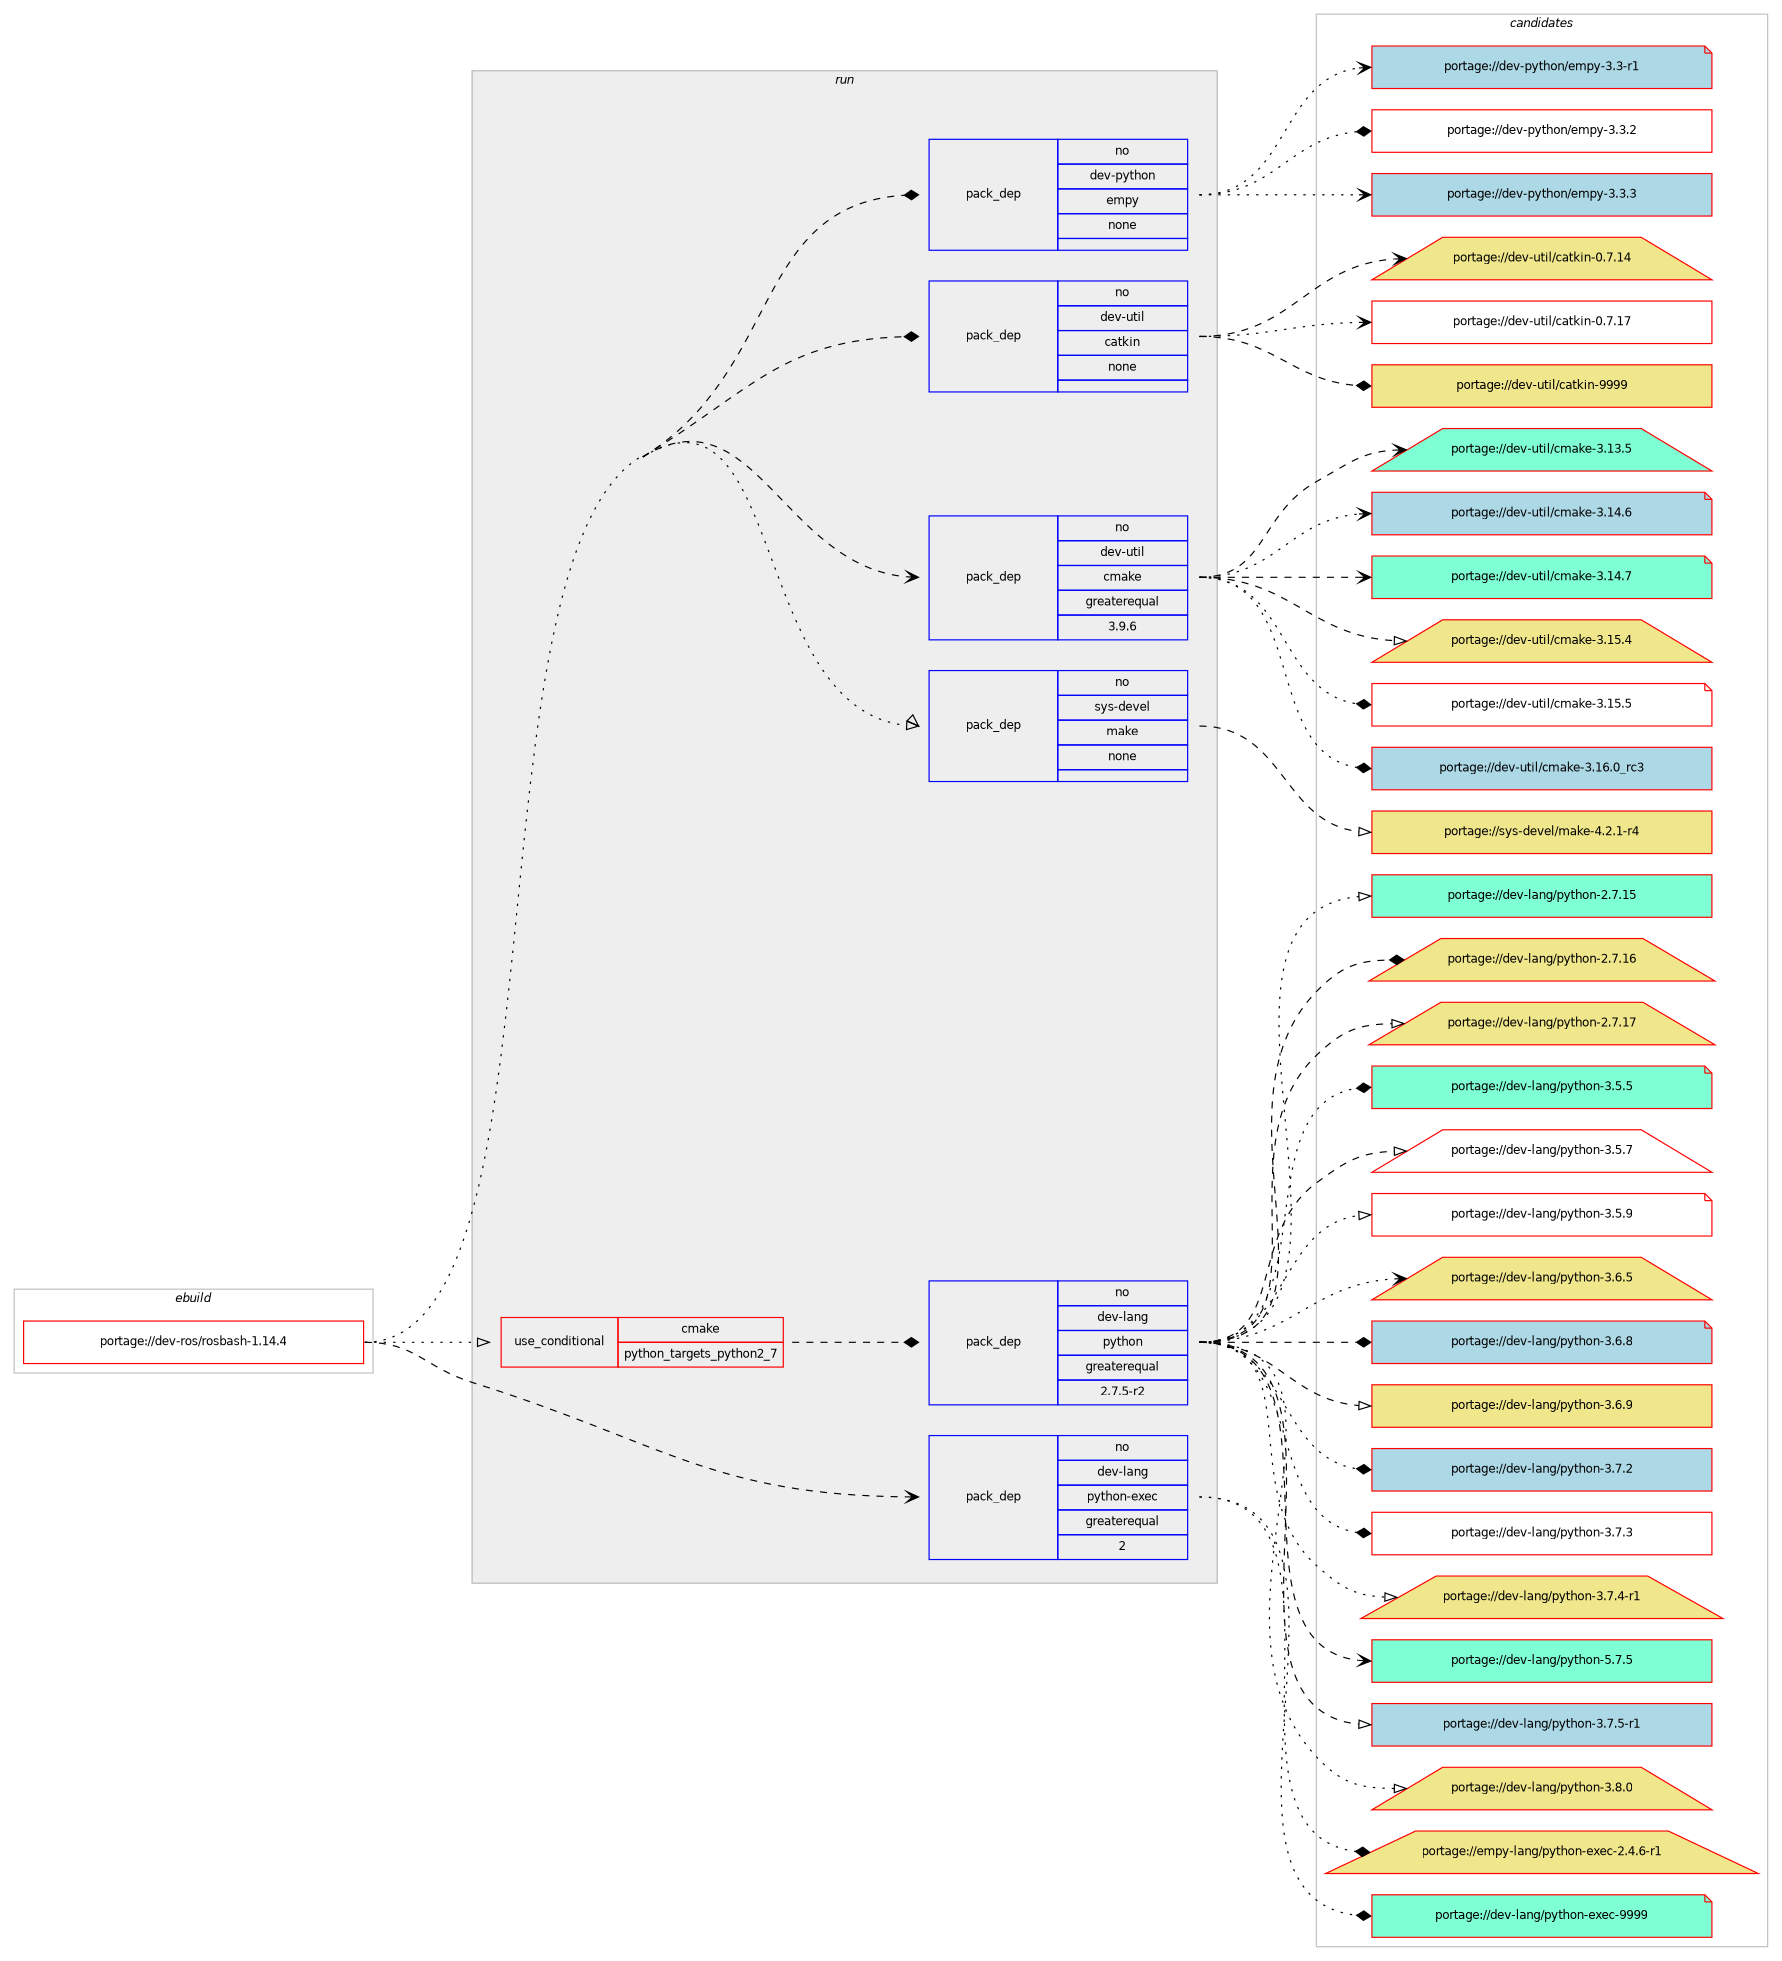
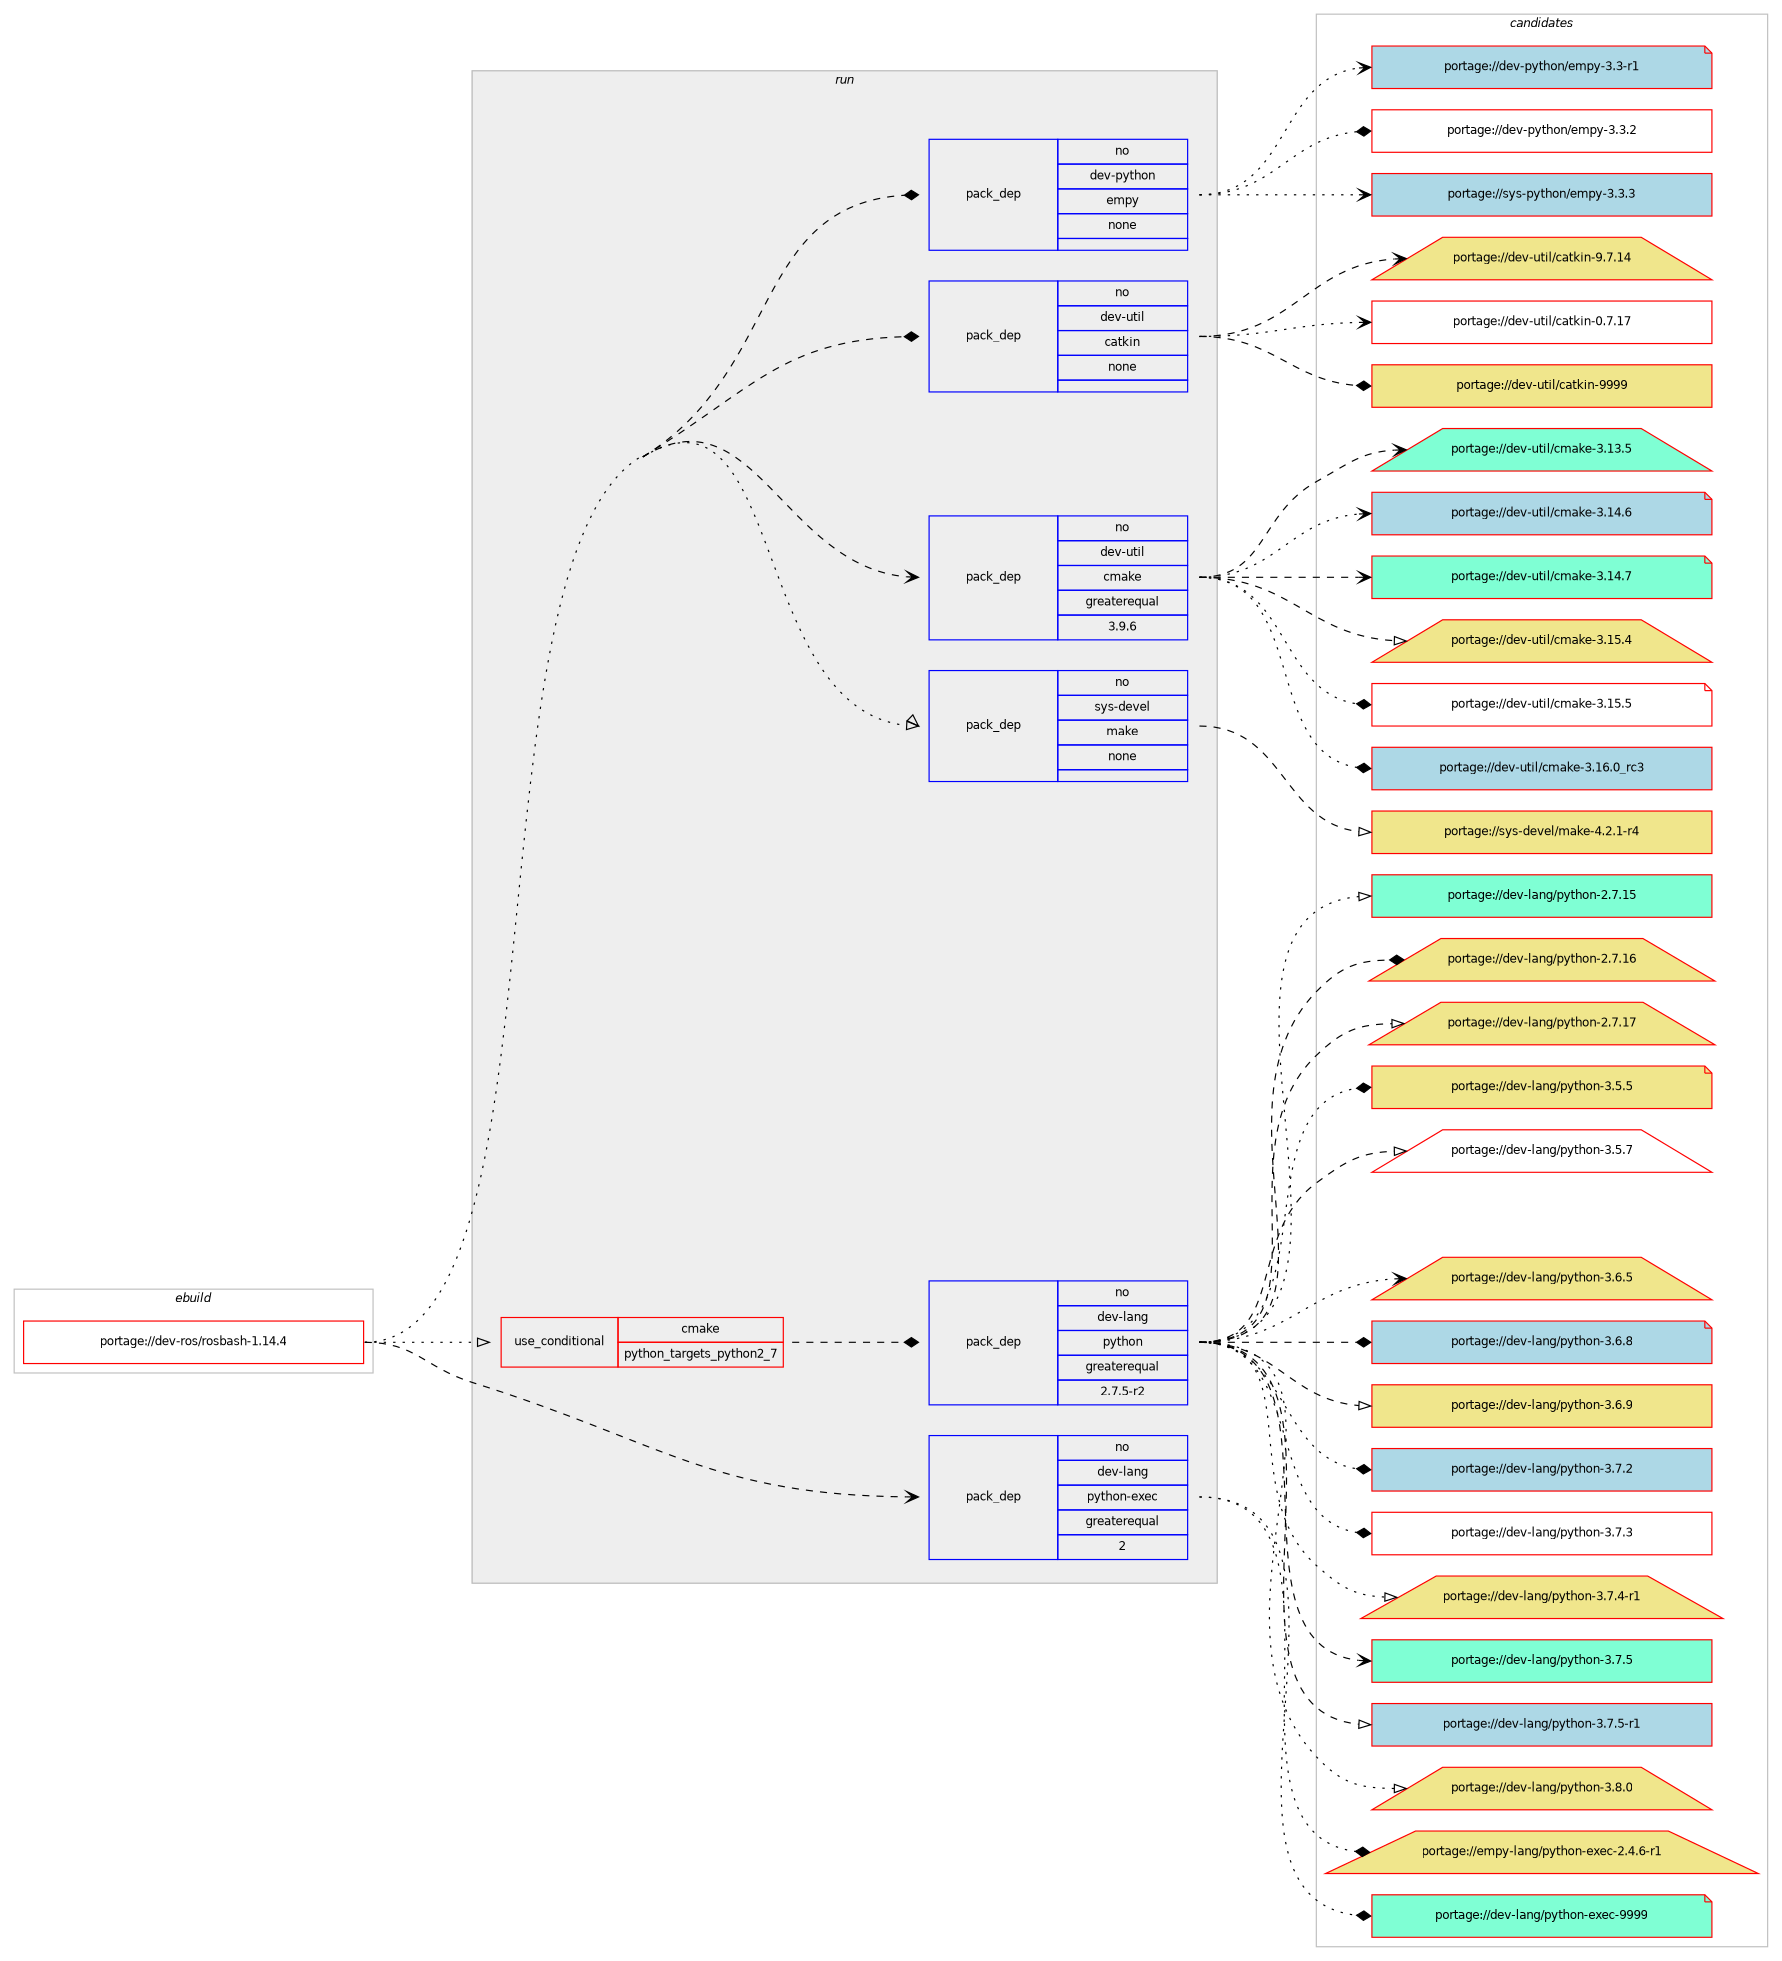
(1542, 195) -> (1542, 195)
(1542, 259) -> (1542, 259)
(1542, 1087) -> (1542, 1087)
(1542, 1215) -> none
(1542, 1661) -> (1542, 1661)
